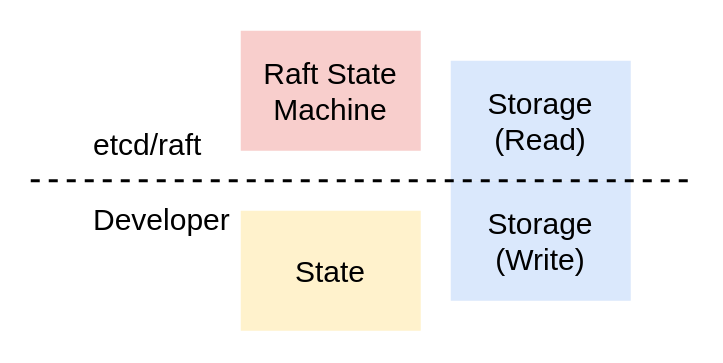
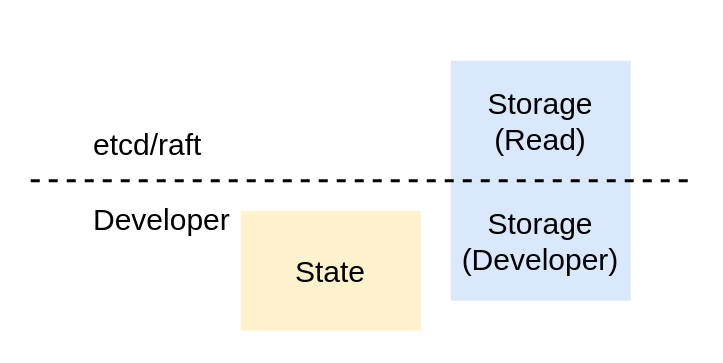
(331, 91) -> none
(541, 241) -> (541, 241)
